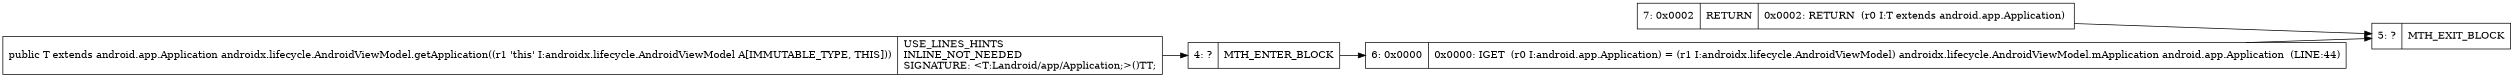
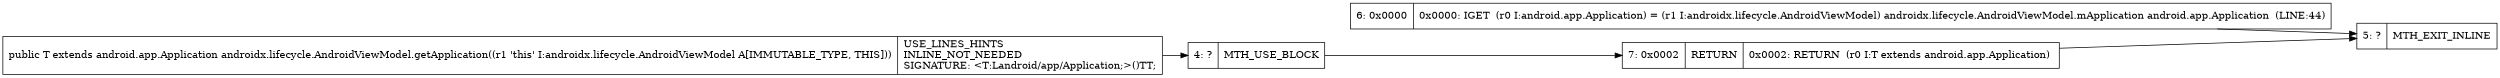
(2456, 36) -> (2442, 36)
(1279, 55) -> (1271, 55)
(1349, 55) -> (1470, 55)
